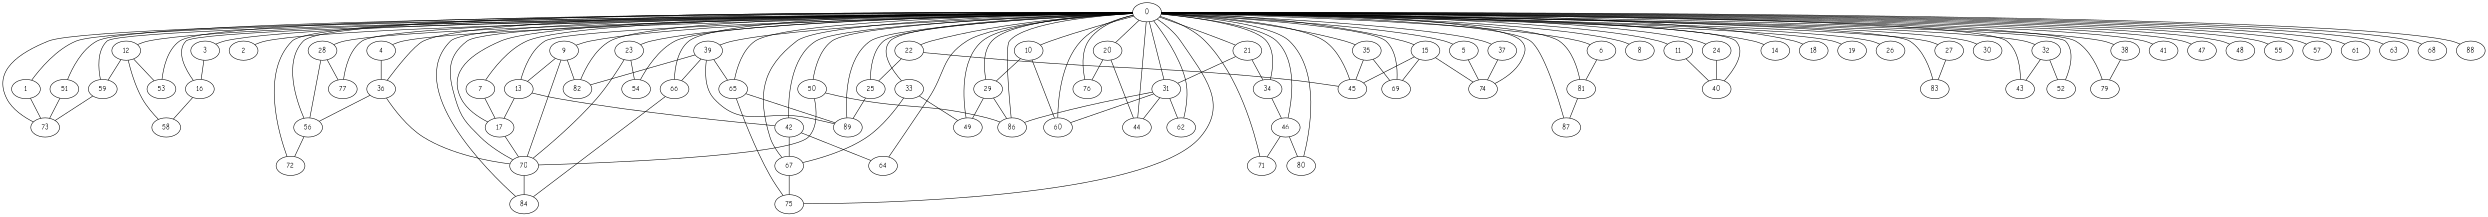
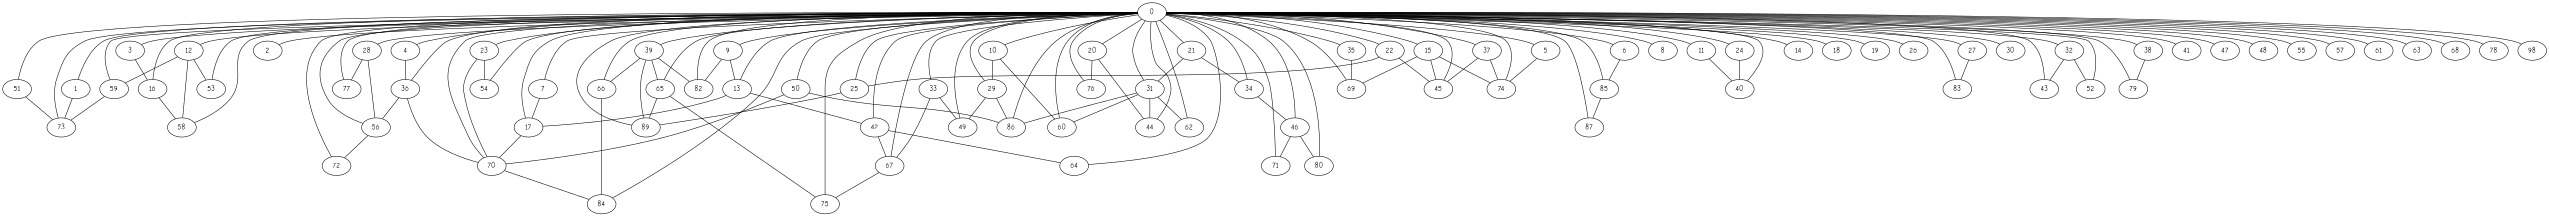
none -> (639, 17)
(2471, 51) -> (2532, 51)
none -> (2494, 51)
(1360, 70) -> (1460, 72)
(1581, 89) -> (1604, 89)
(544, 108) -> none
